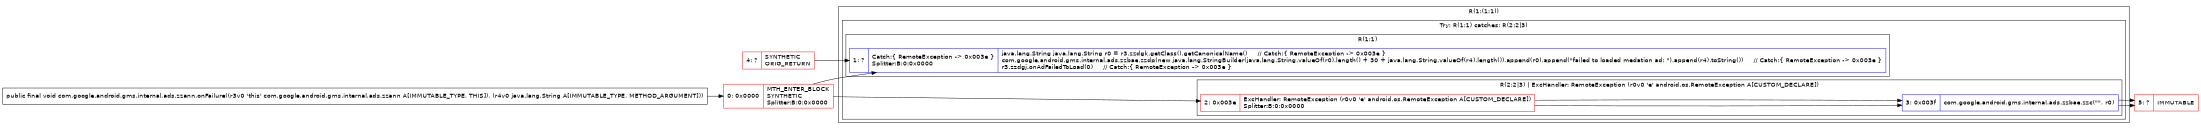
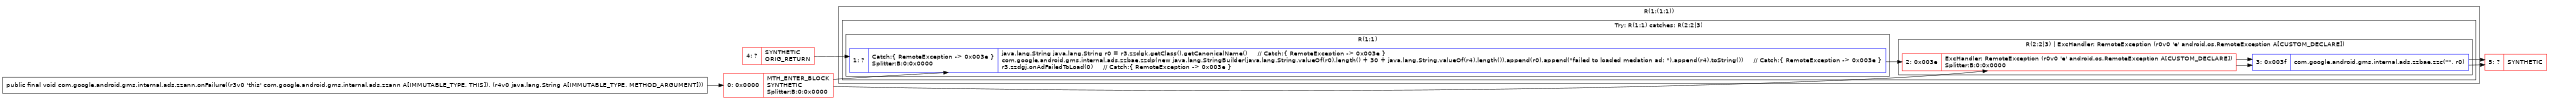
none -> (1892, 62)
(2176, 103) -> (2525, 62)
